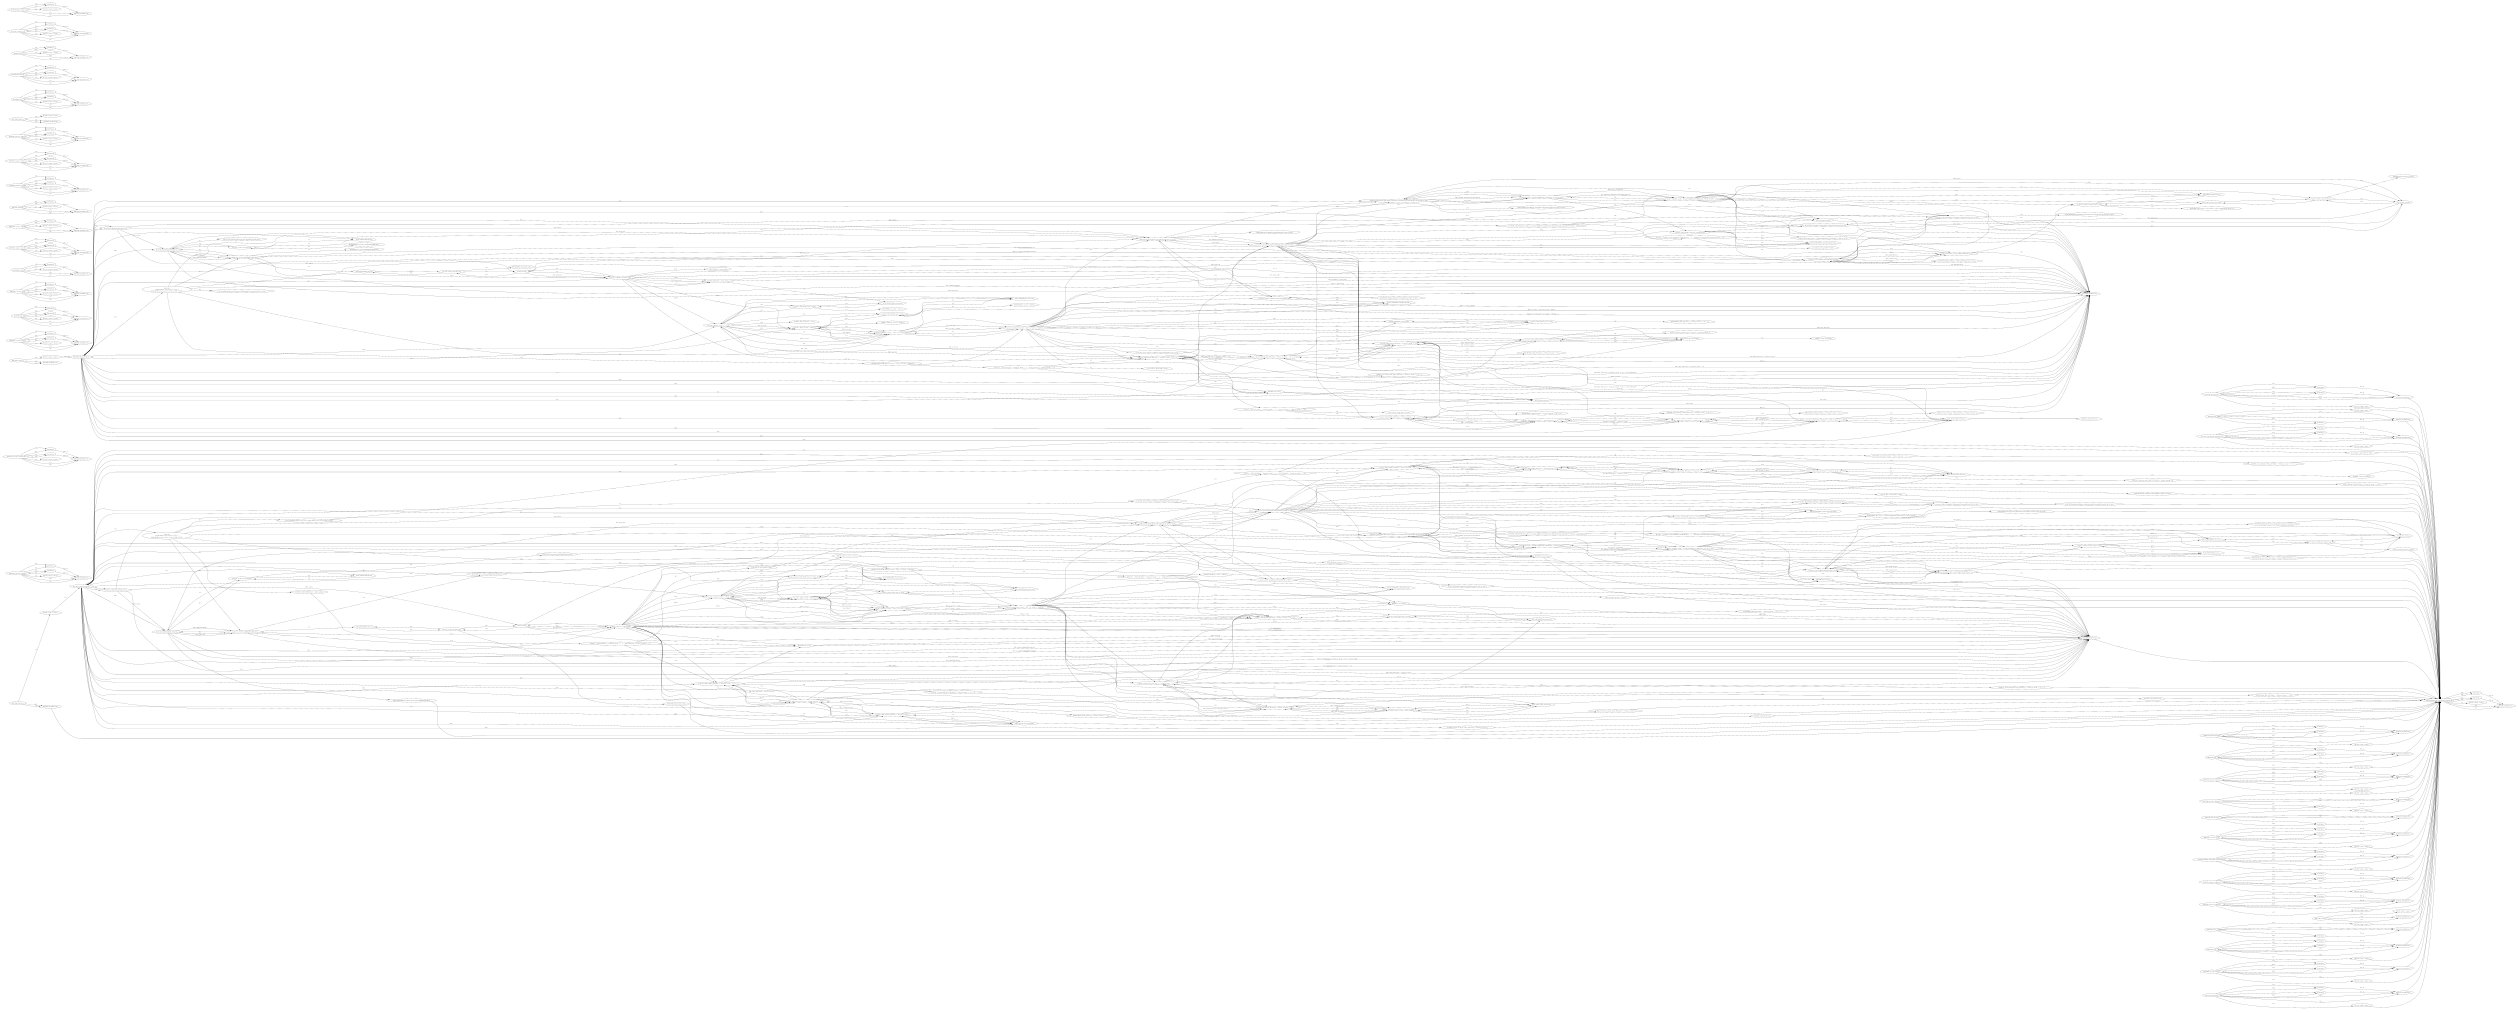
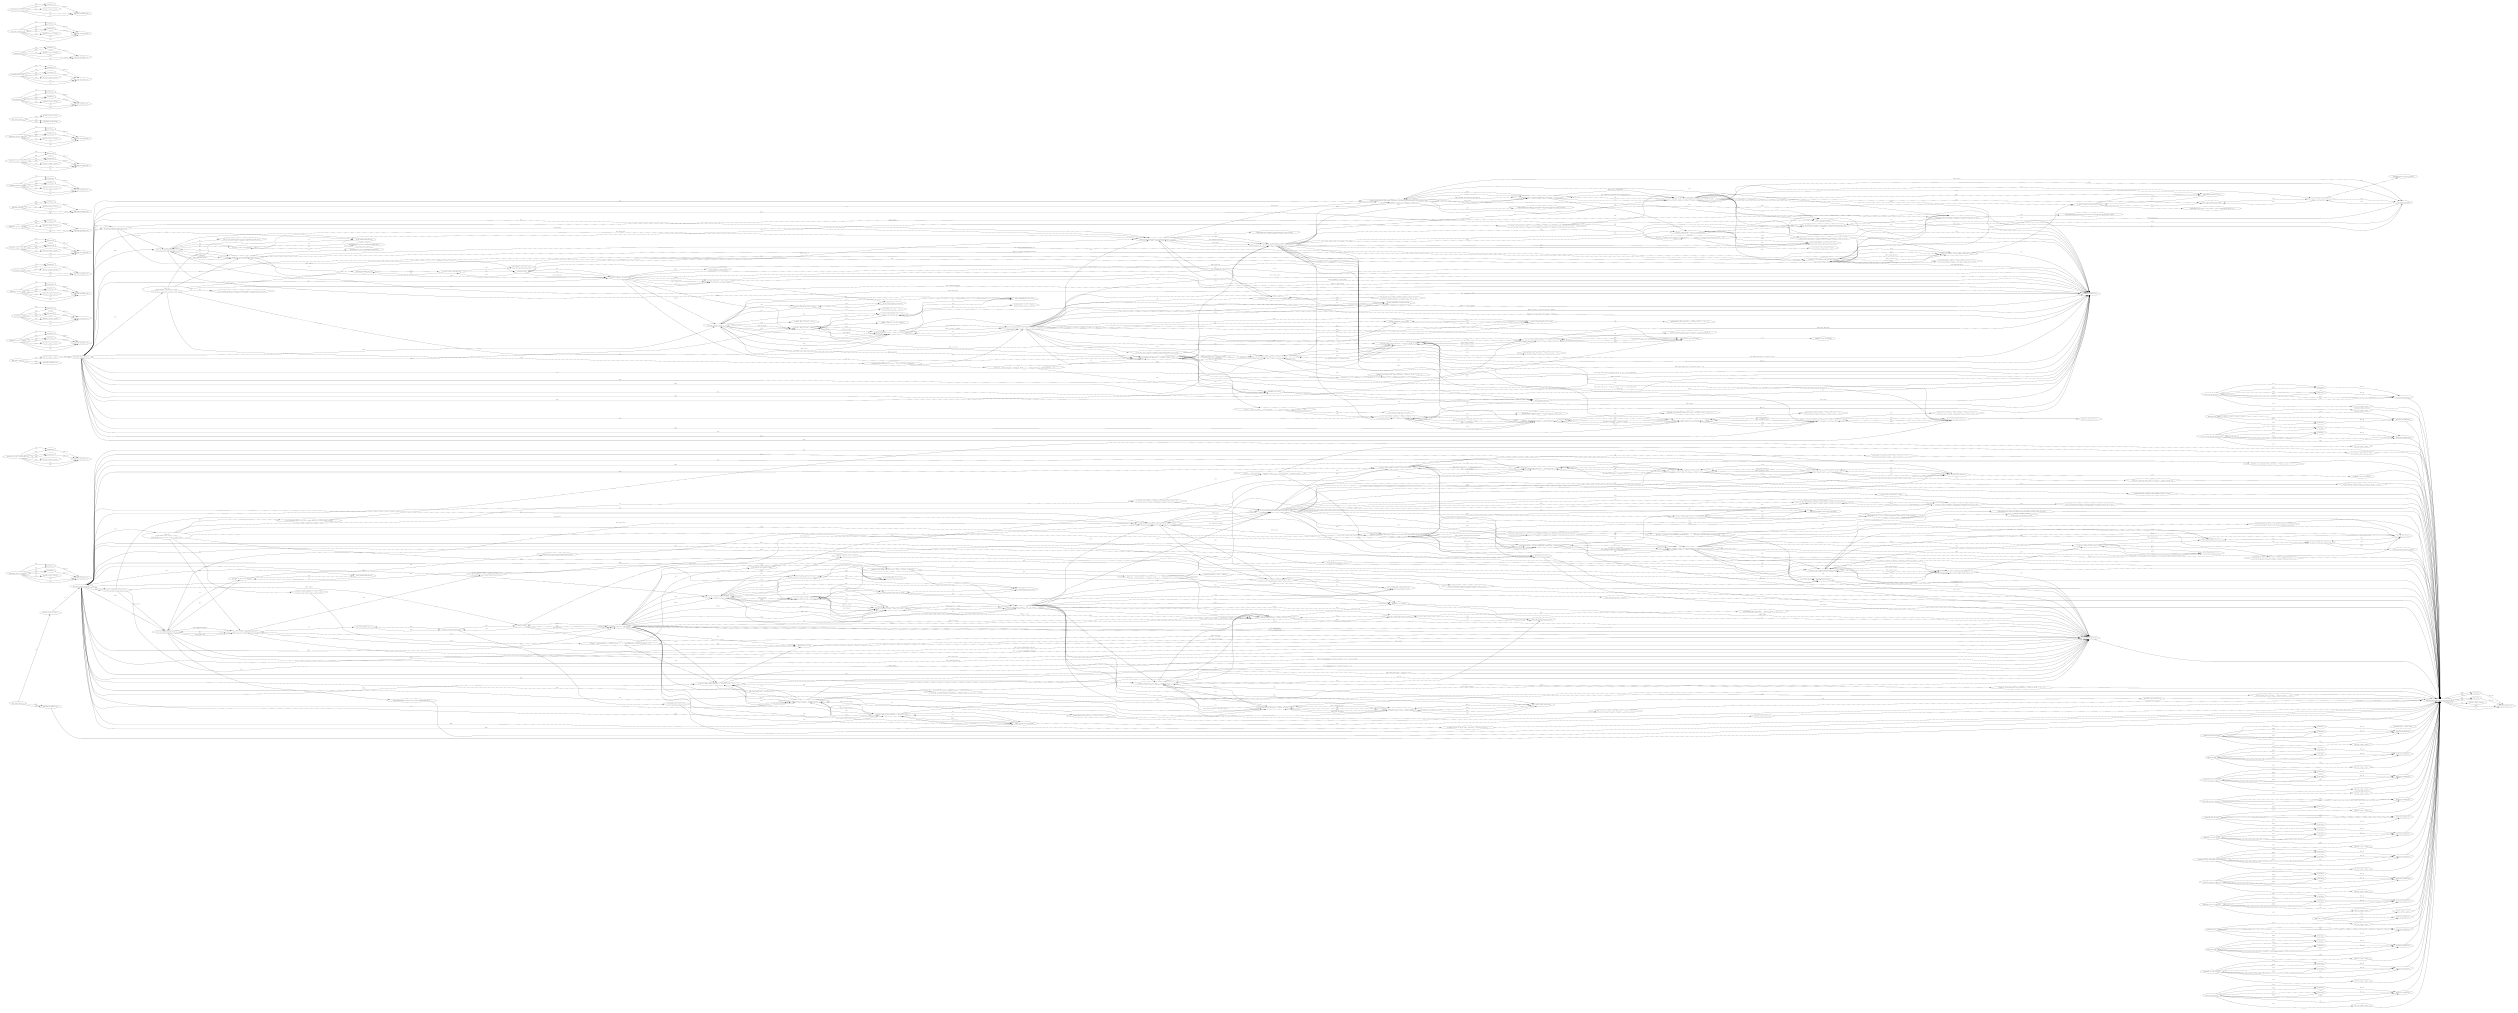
(1158, 369) -> none
none -> (2022, 515)
none -> (2403, 727)
